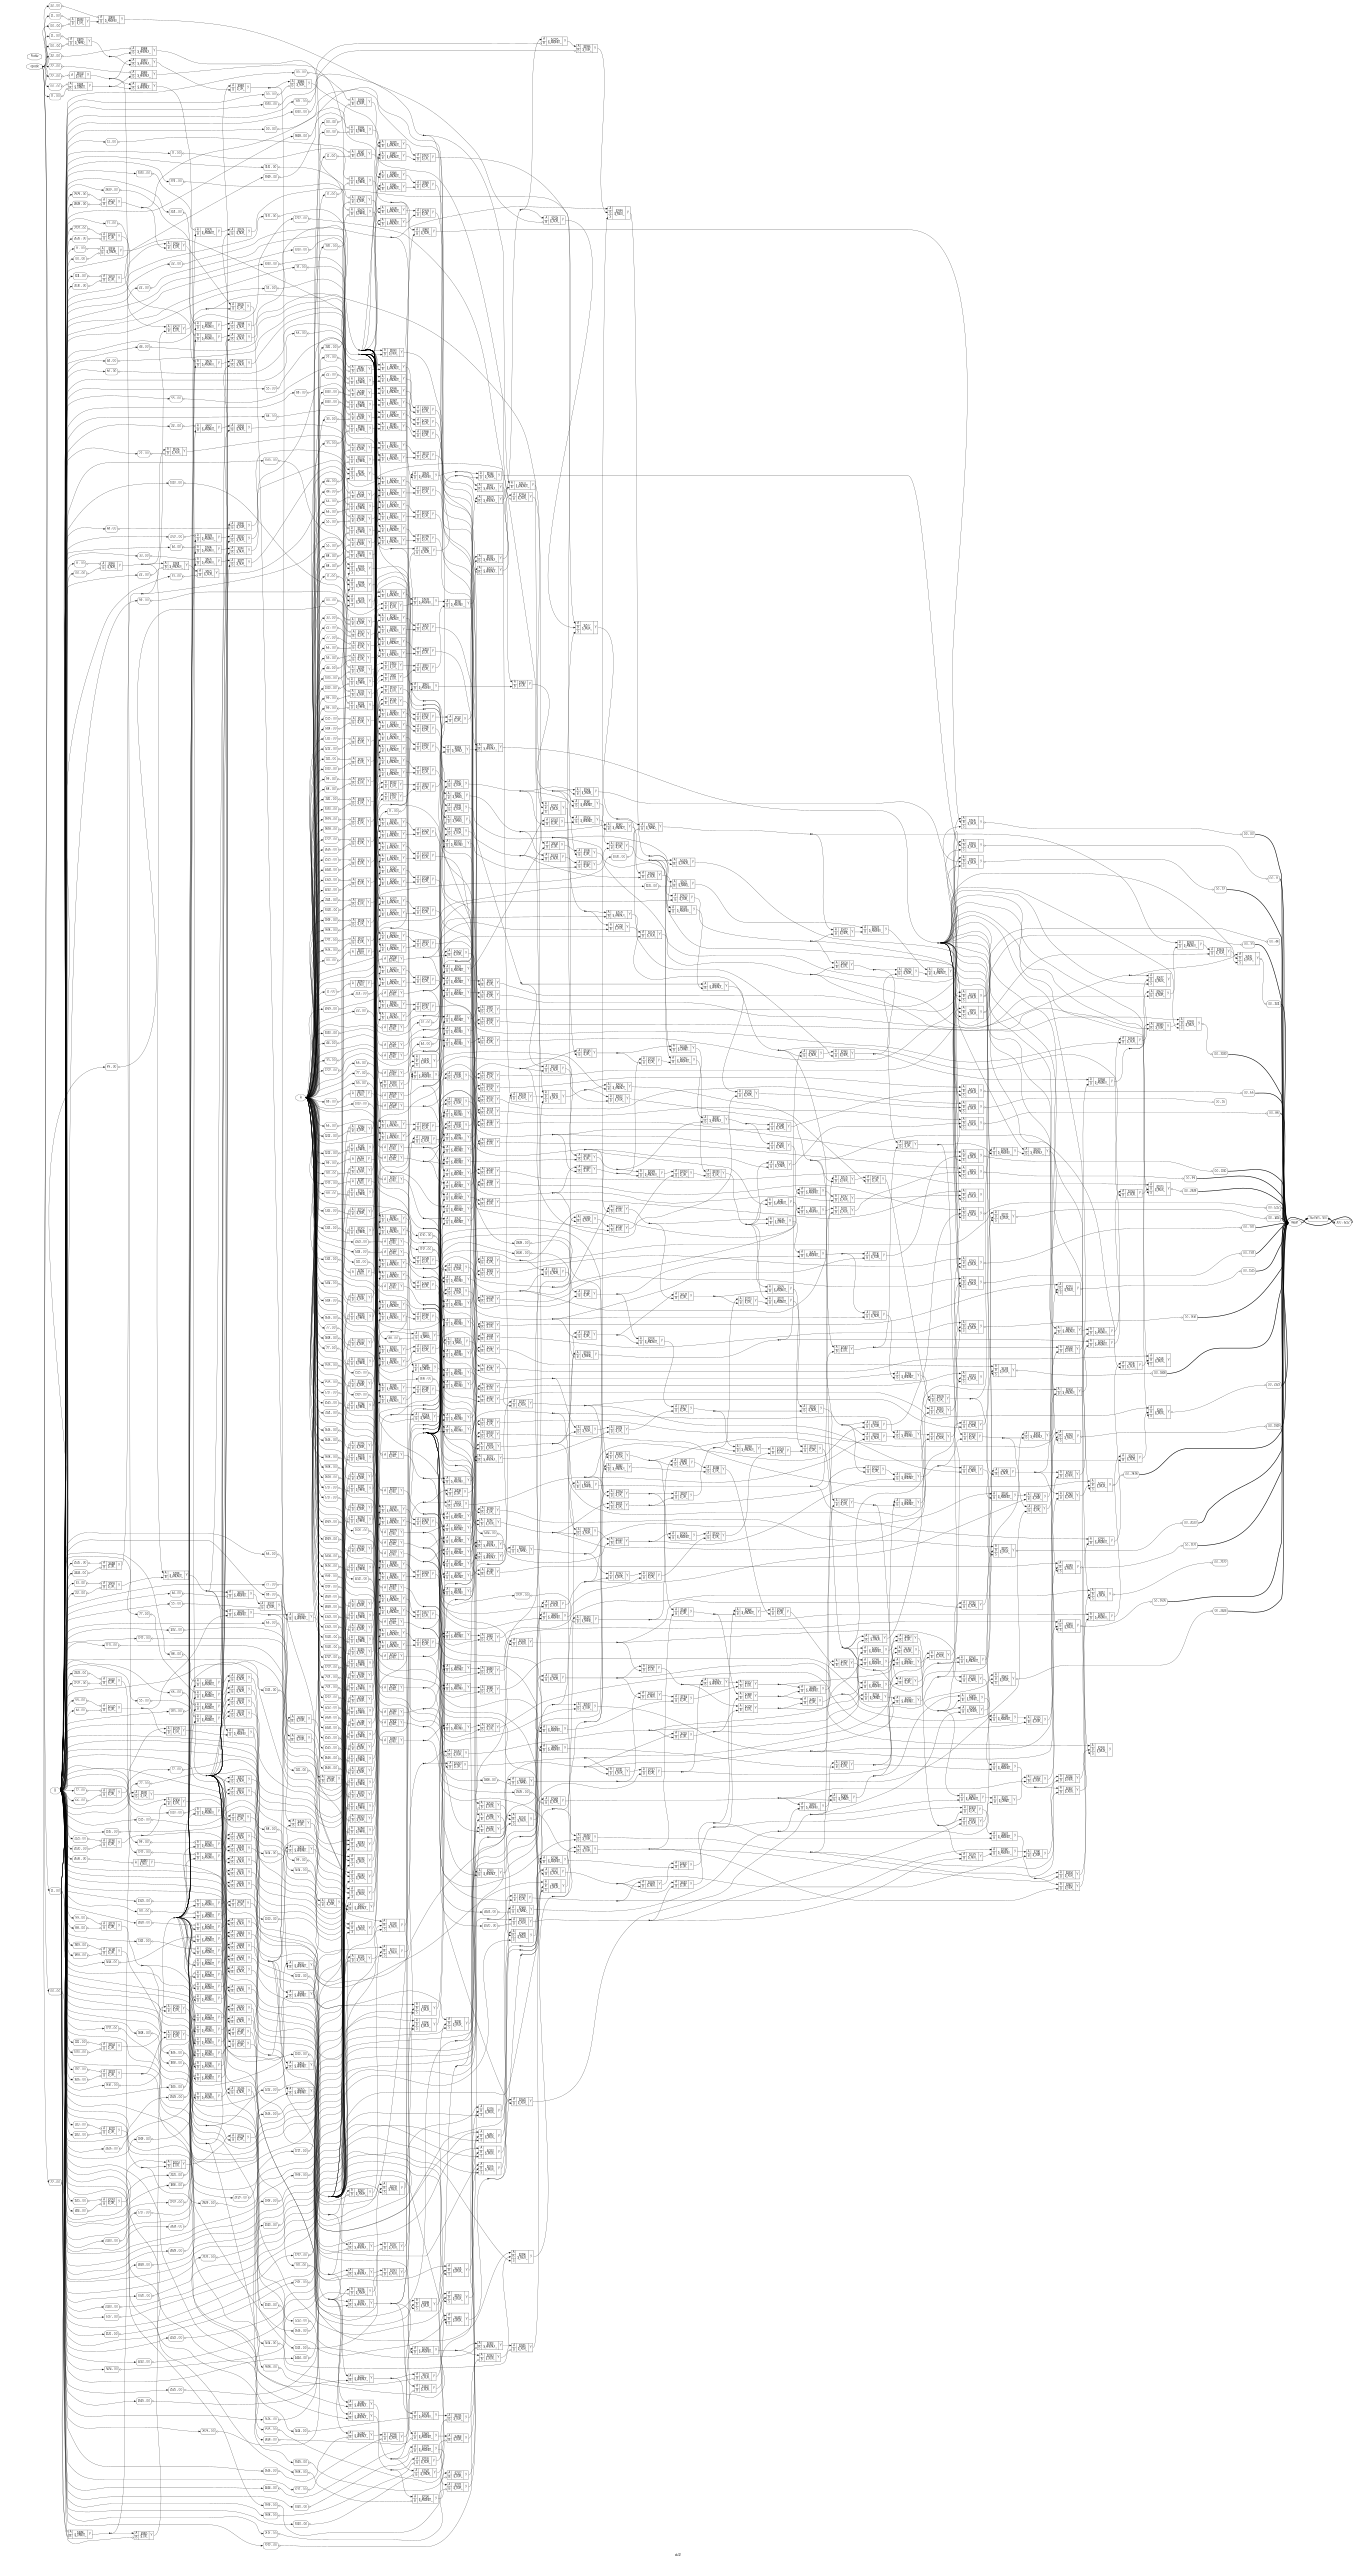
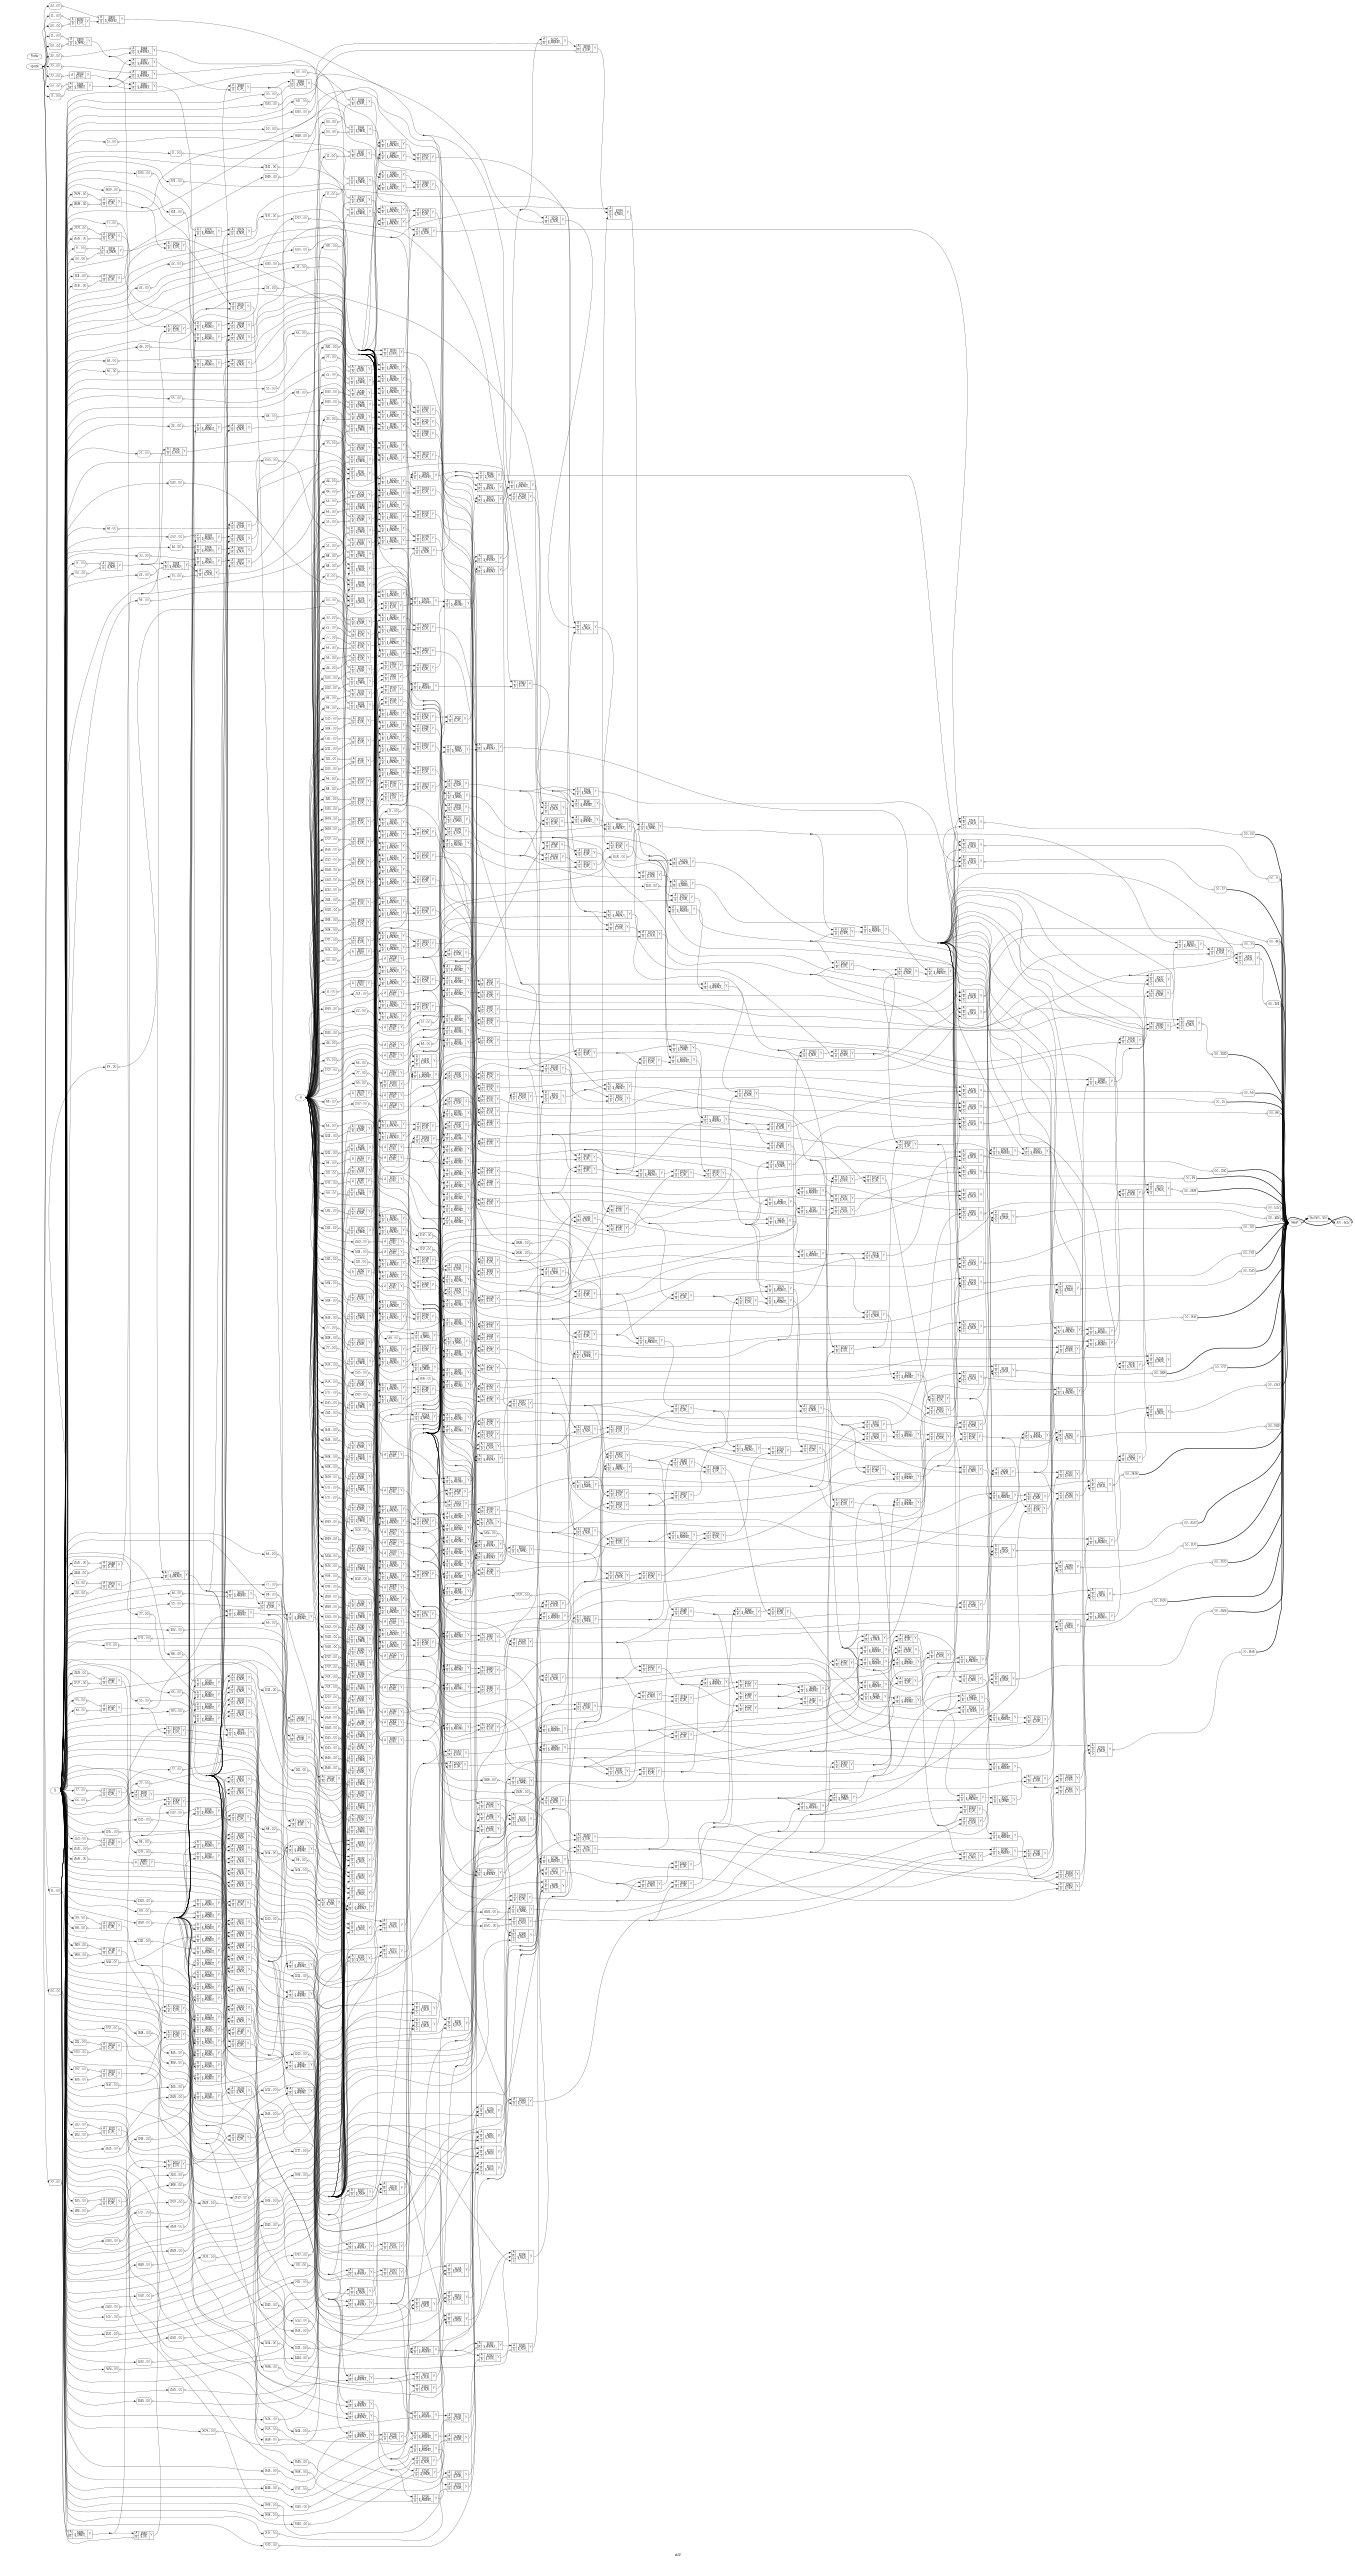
none -> (1285, 1011)
none -> (1281, 1108)
none -> (1220, 1368)
none -> (1283, 1408)
none -> (1249, 1652)
